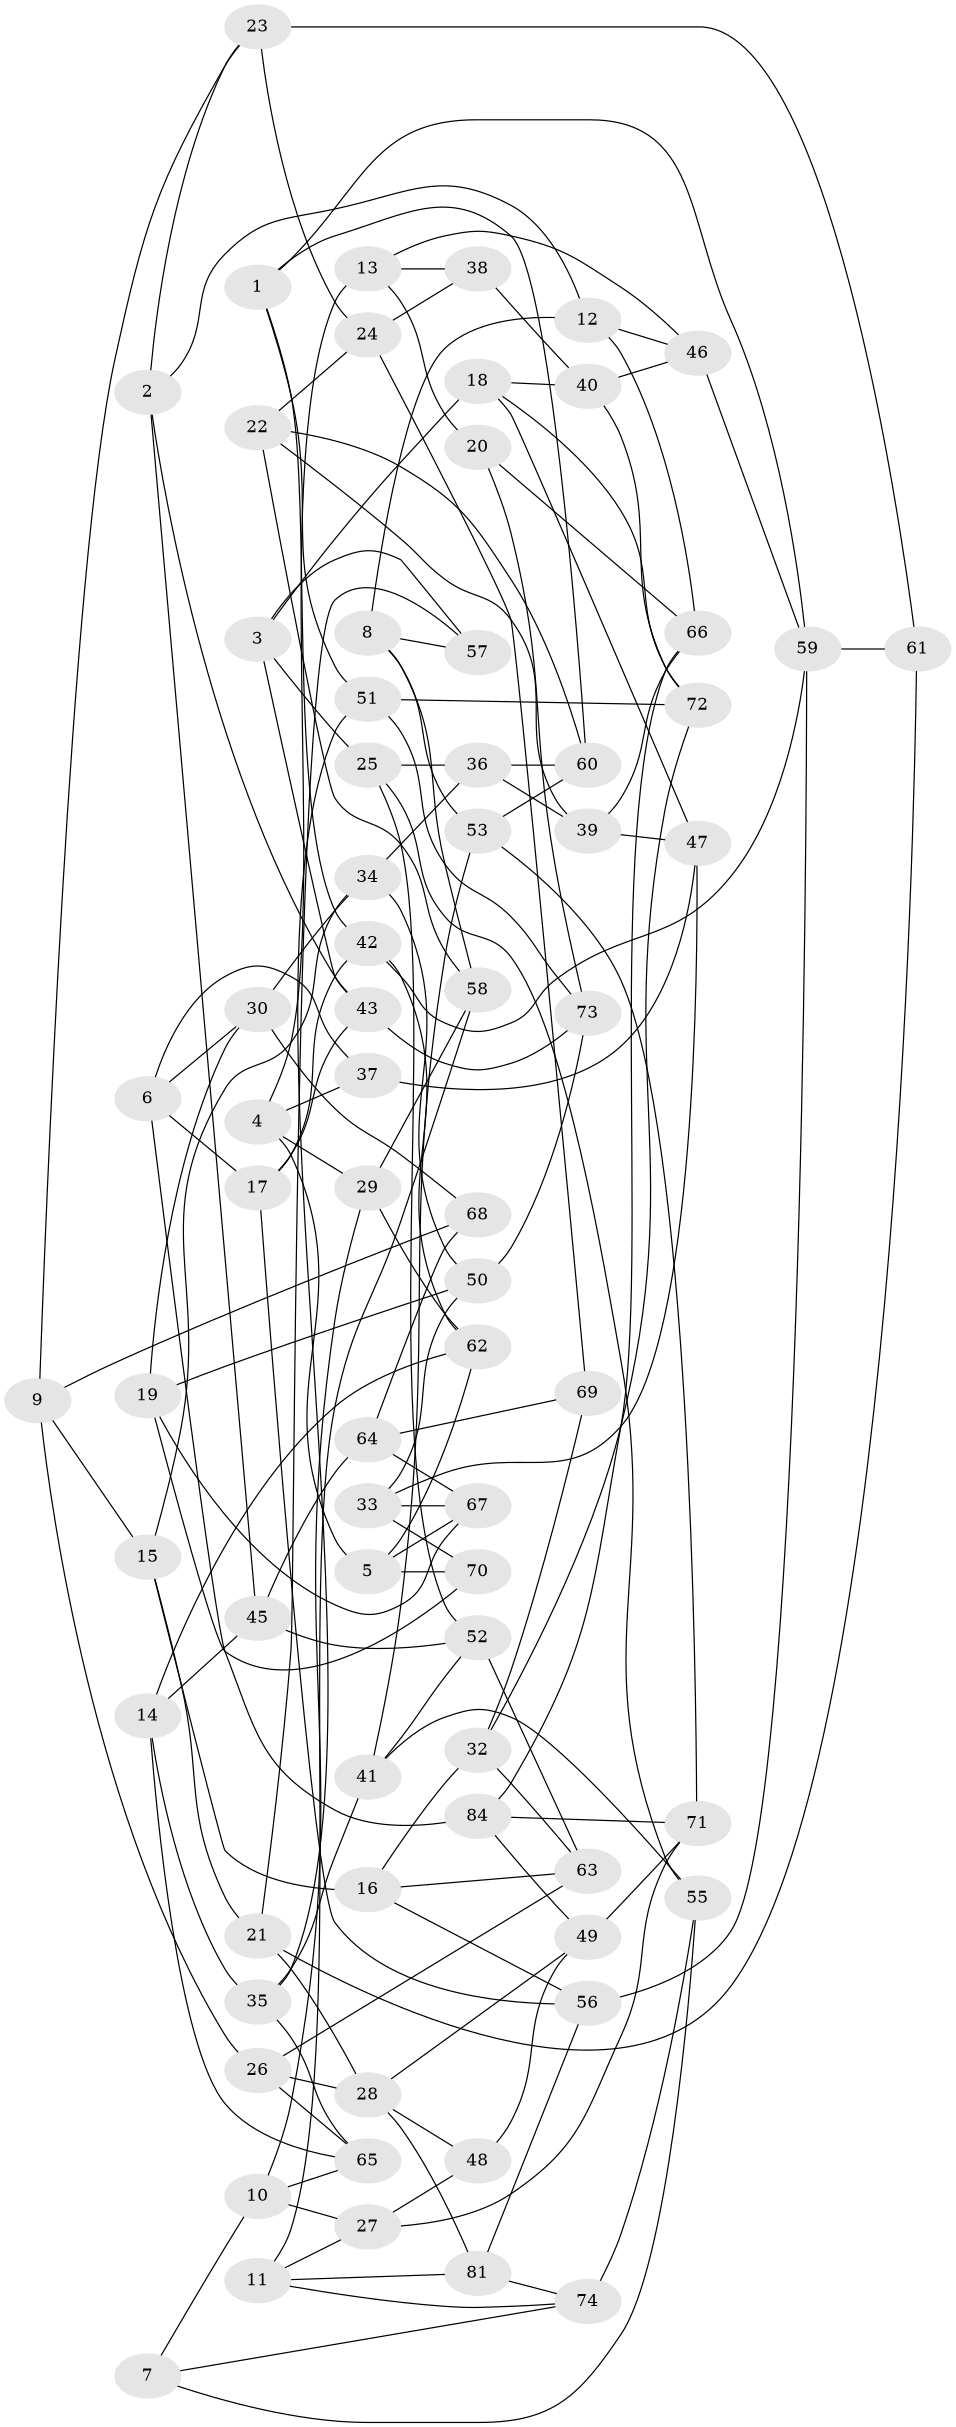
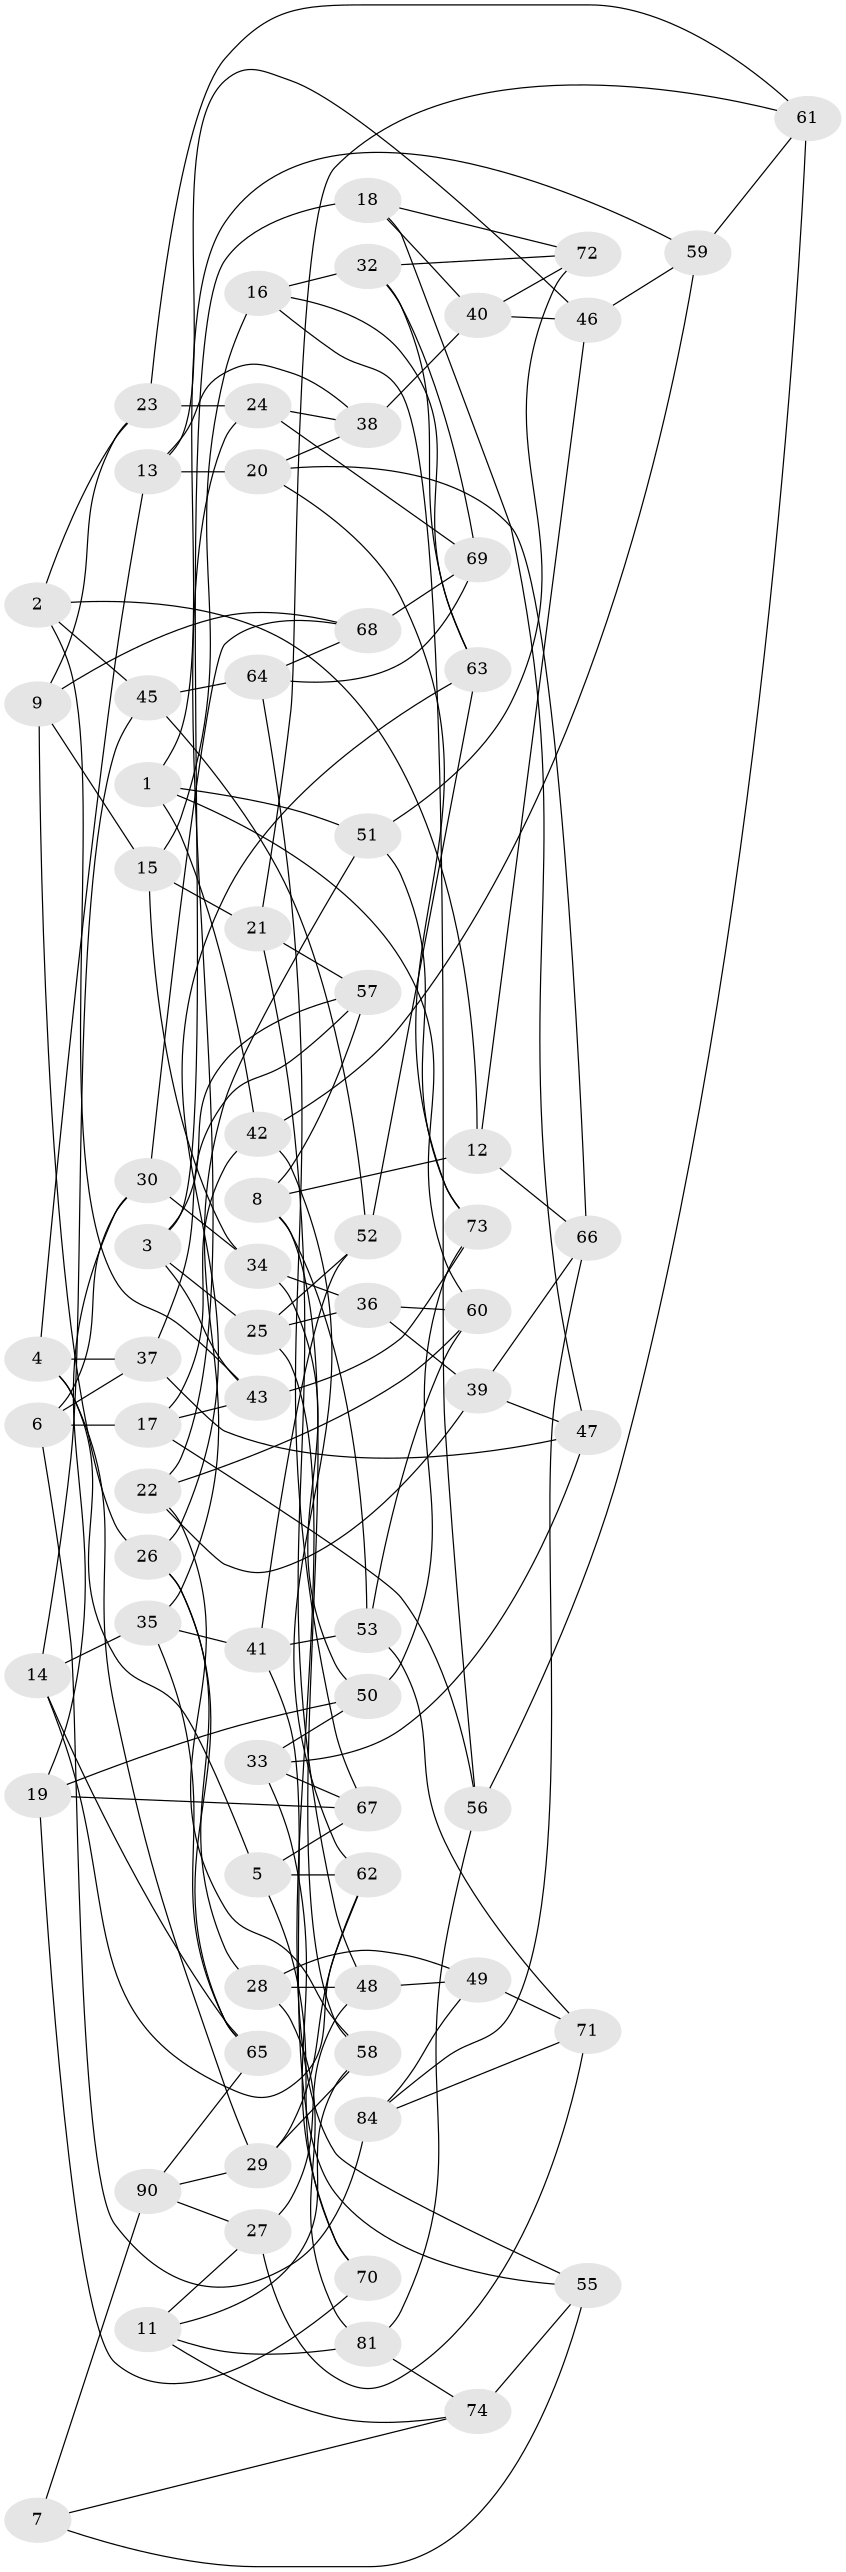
none -> (309, 450)
none -> (423, 595)
none -> (191, 1232)
(793, 1370) -> (720, 980)
(326, 2021) -> (302, 1460)
(258, 2196) -> (148, 2191)
